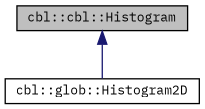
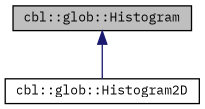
(102, 18) -> (102, 18)
